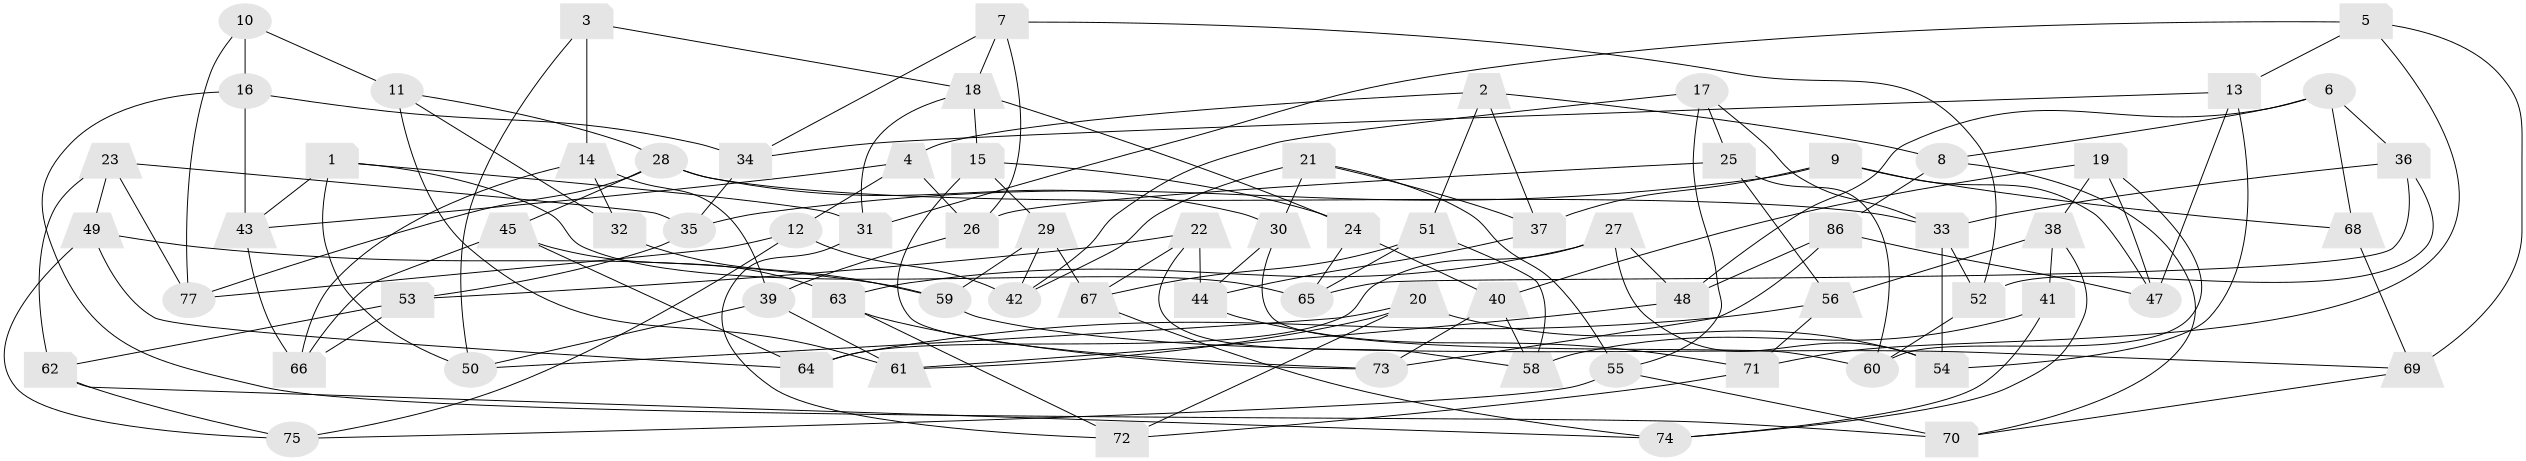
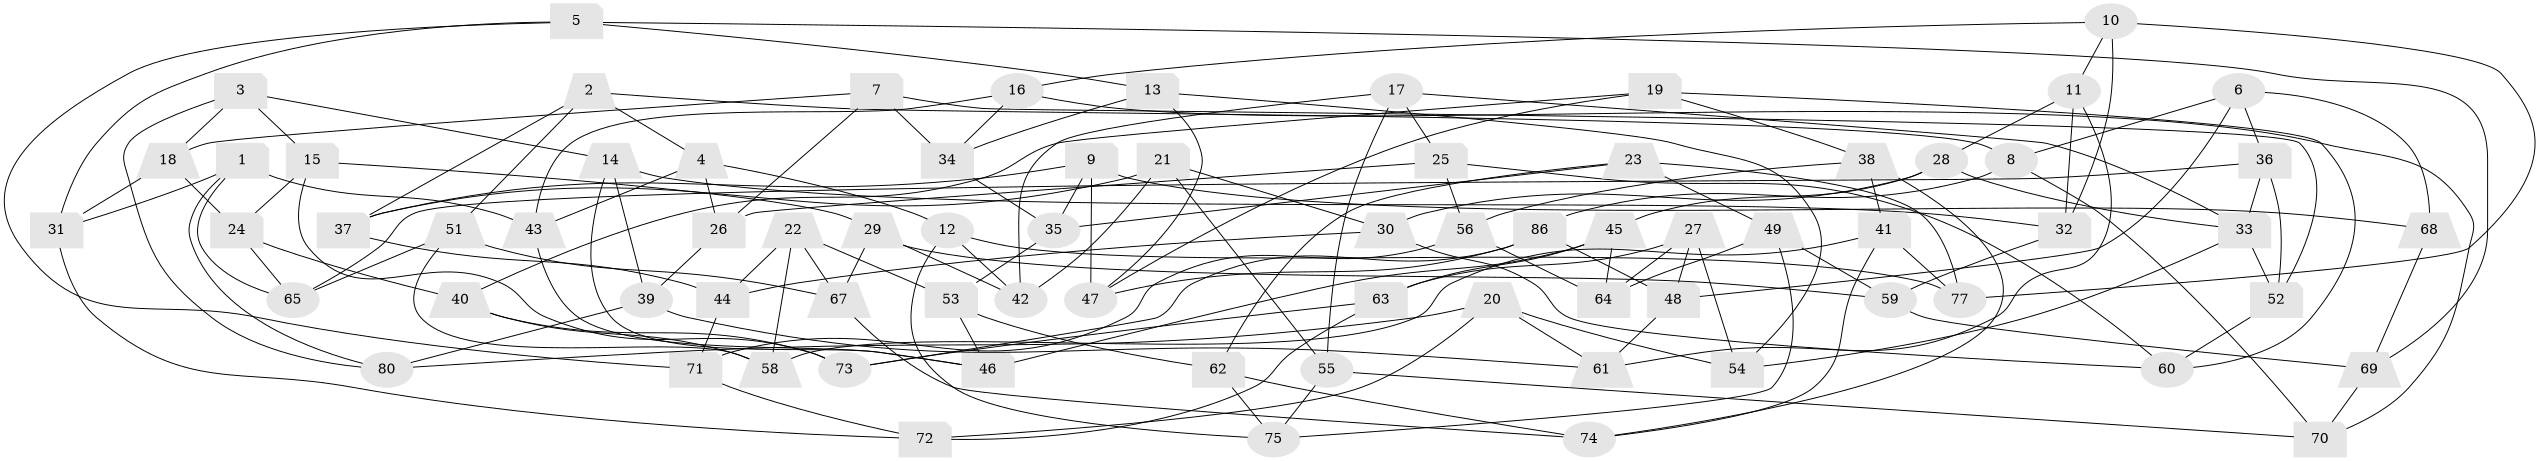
none -> (2109, 106)
(976, 126) -> (277, 126)
(425, 225) -> (1923, 266)
(299, 370) -> (988, 370)
(471, 370) -> (387, 370)
